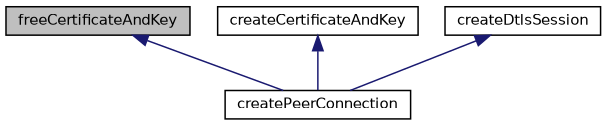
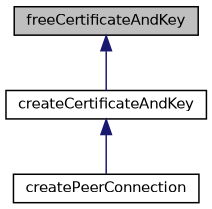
(523, 21) -> none
(215, 66) -> (106, 71)
